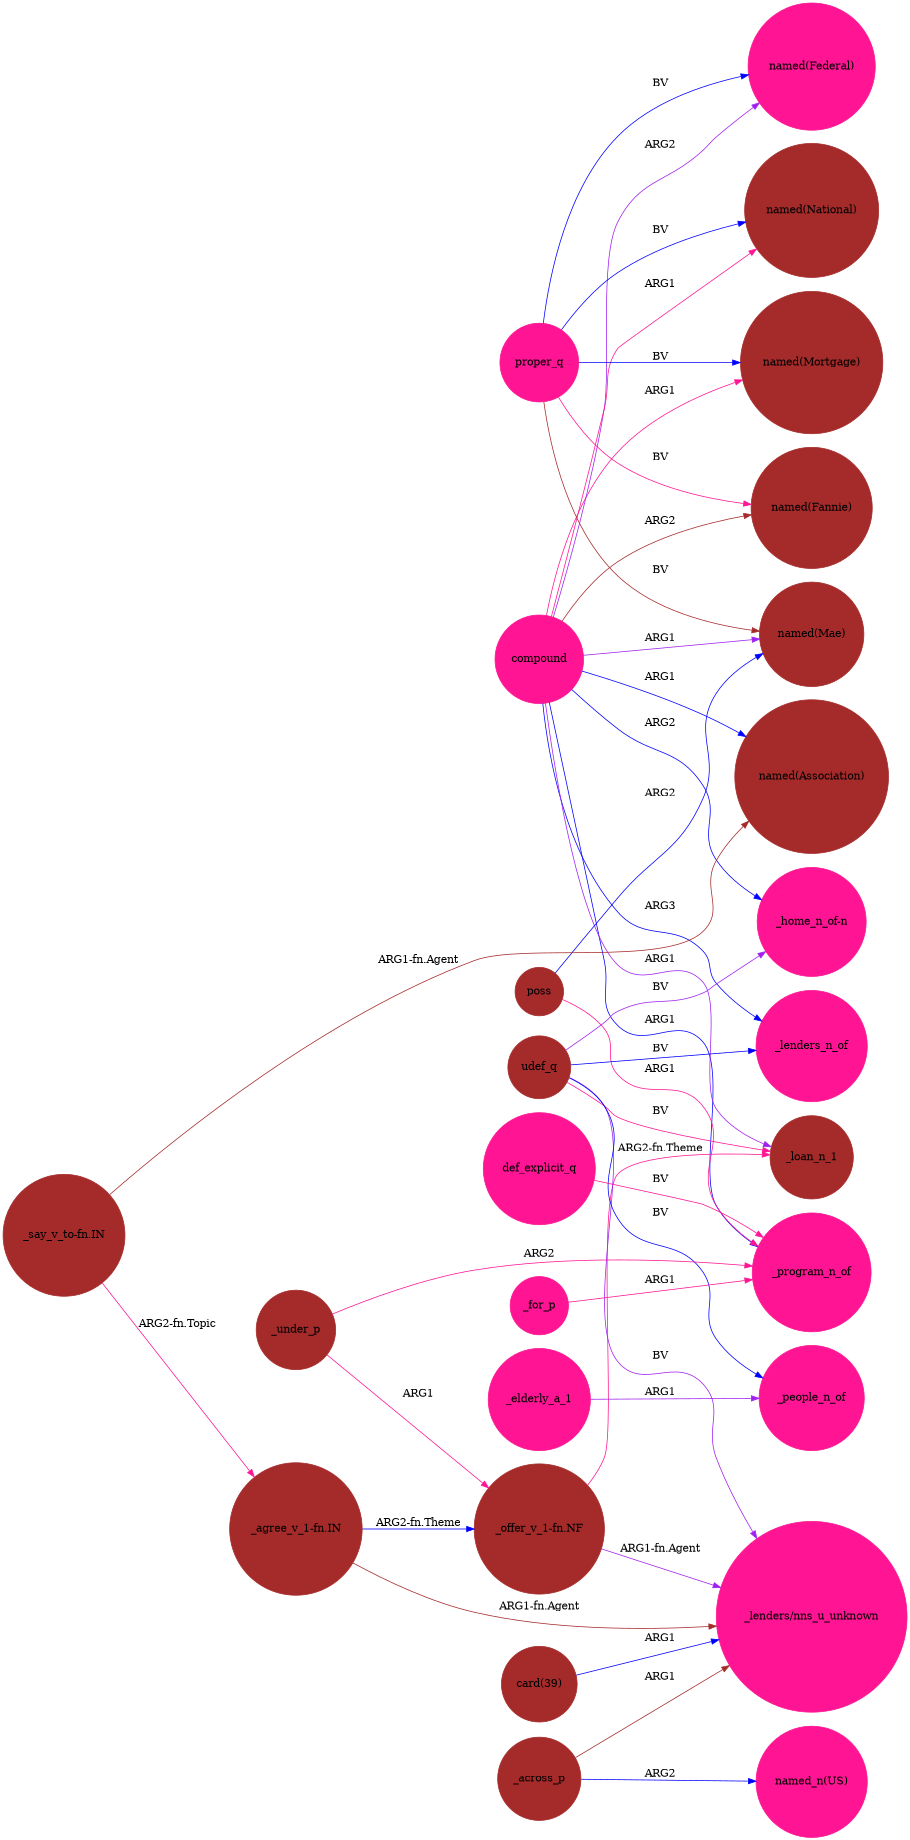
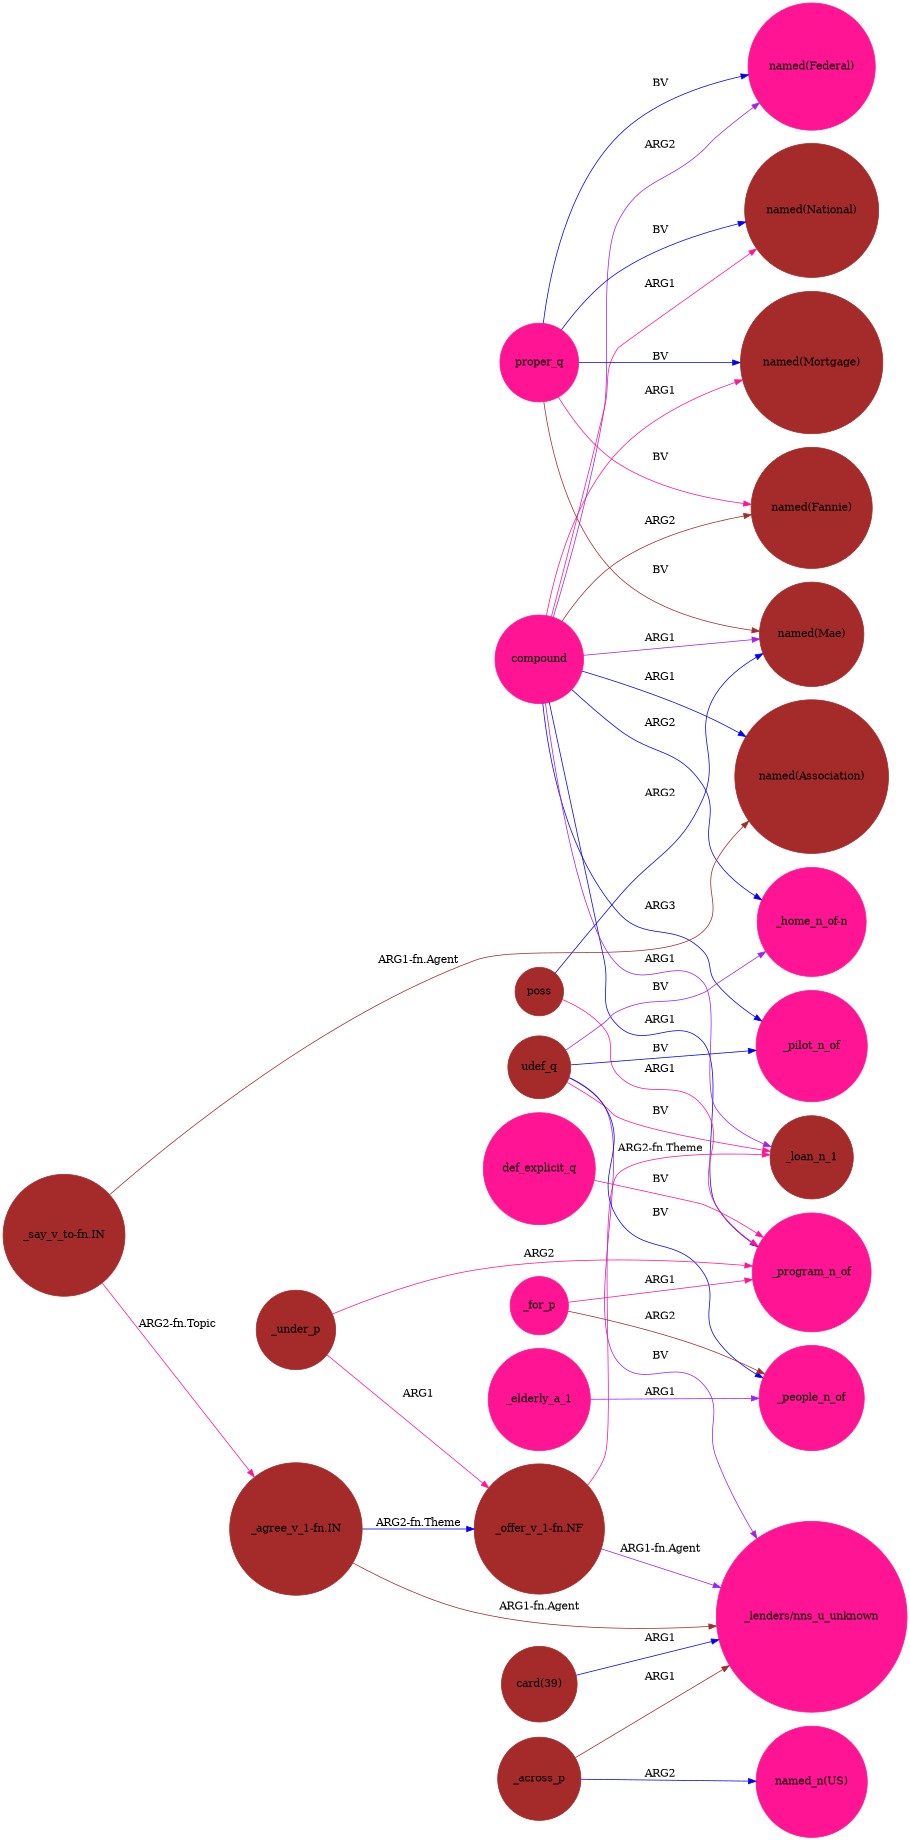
(812, 1046) -> (812, 1046)
none -> (665, 1335)
